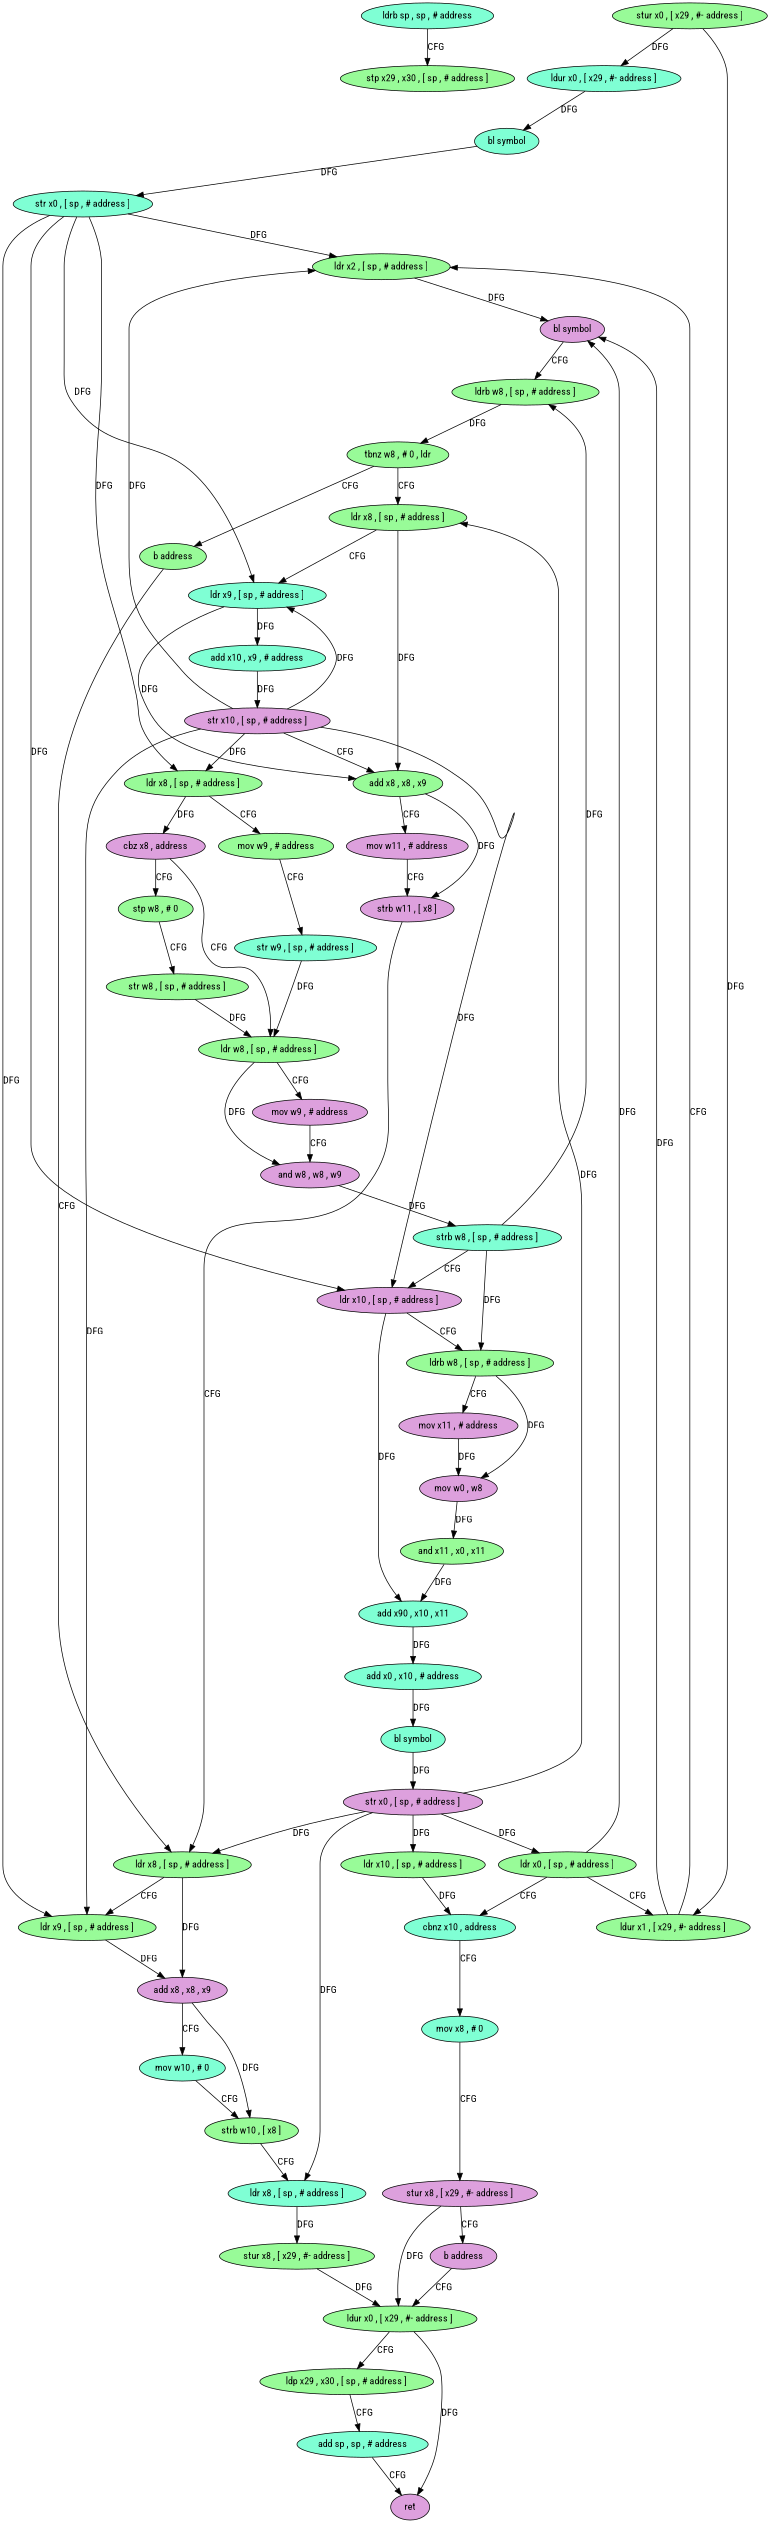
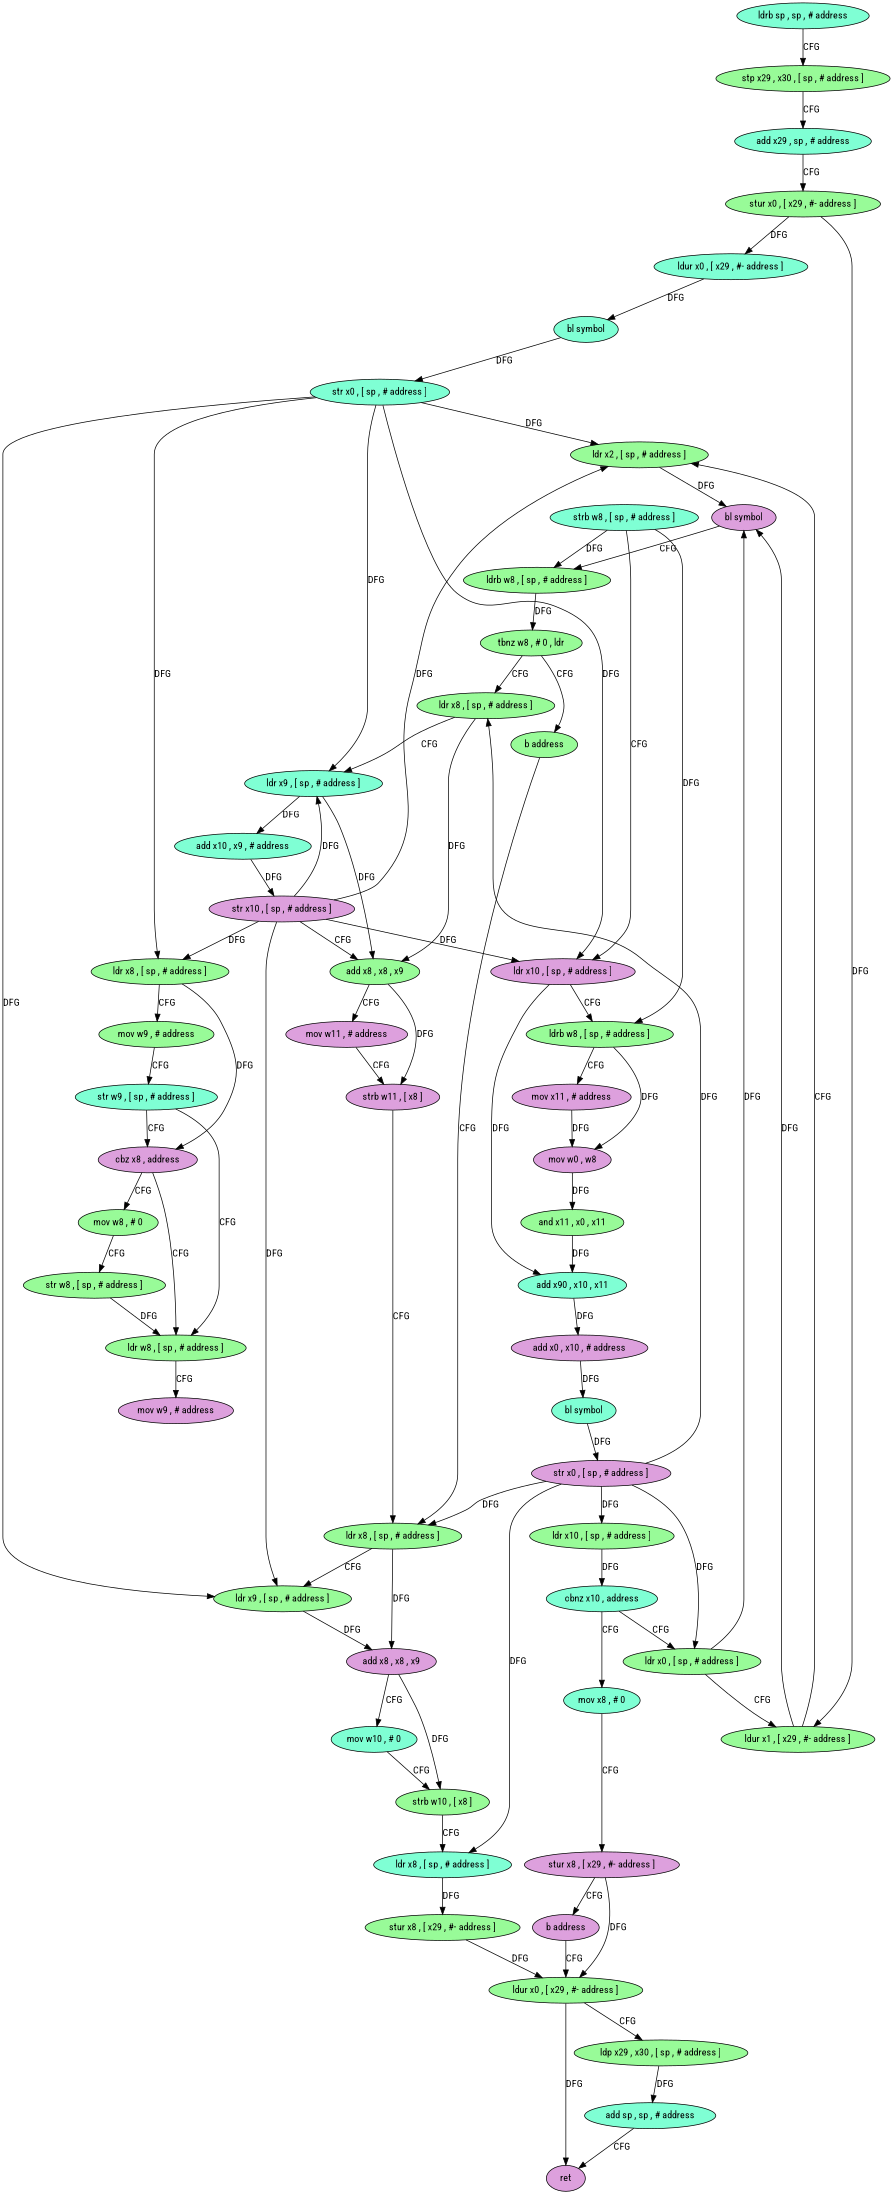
none -> (803, 141)
(156, 909) -> (118, 1223)
(306, 987) -> (228, 1223)
none -> (147, 1125)
(310, 1175) -> none
(413, 1677) -> (580, 1348)
(517, 1894) -> (644, 1628)
(365, 2413) -> (665, 2084)
